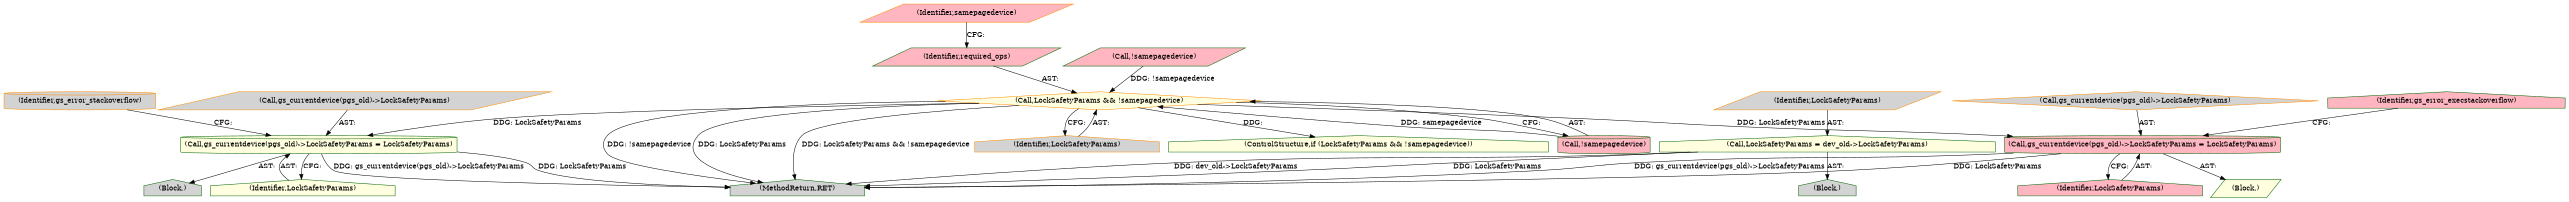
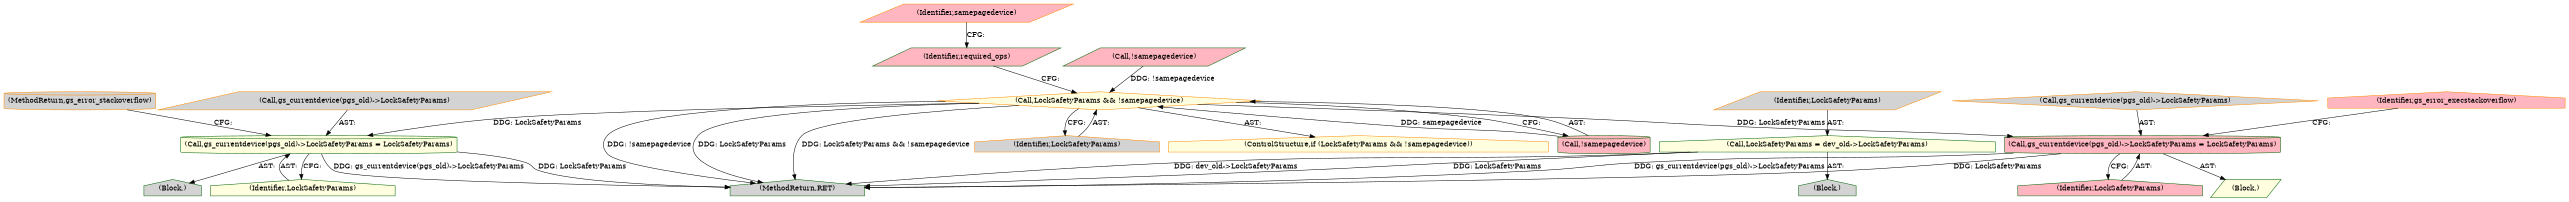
(1052, 79) -> (1052, 79)
(80, 101) -> (80, 101)
(2446, 101) -> (2446, 101)
(1254, 123) -> (1254, 123)
(1358, 145) -> (1358, 145)
